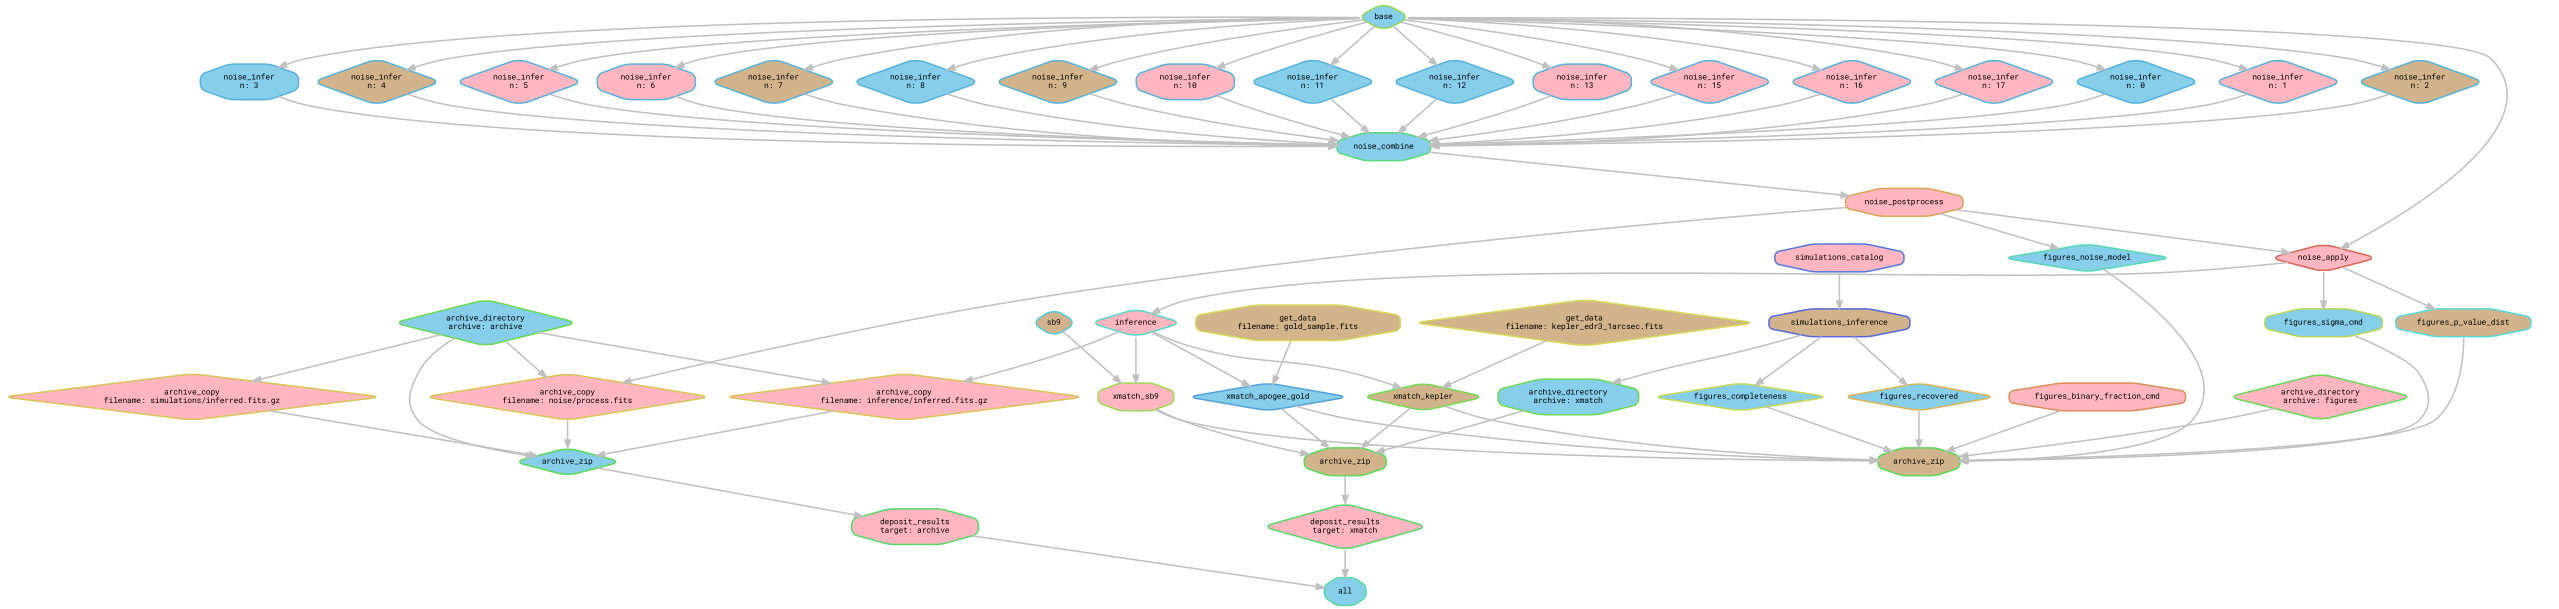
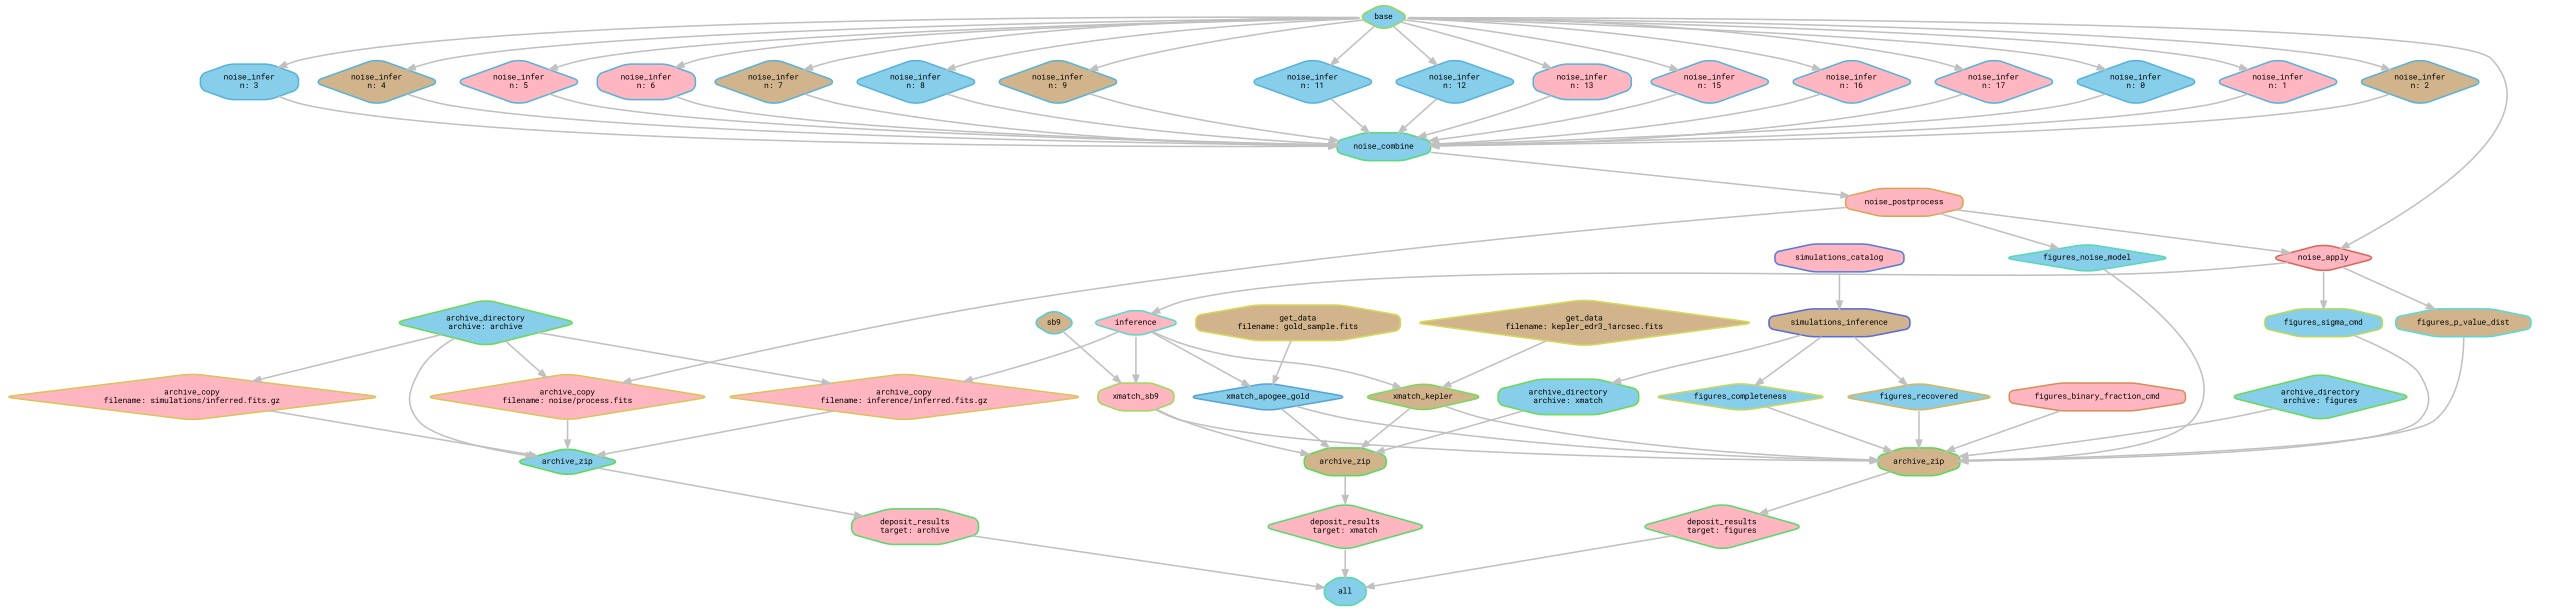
(1185, 82) -> none
(2321, 397) -> (2321, 397)
none -> (1722, 527)
